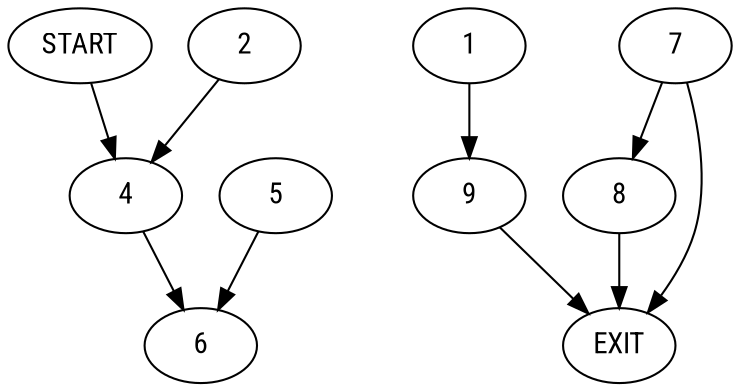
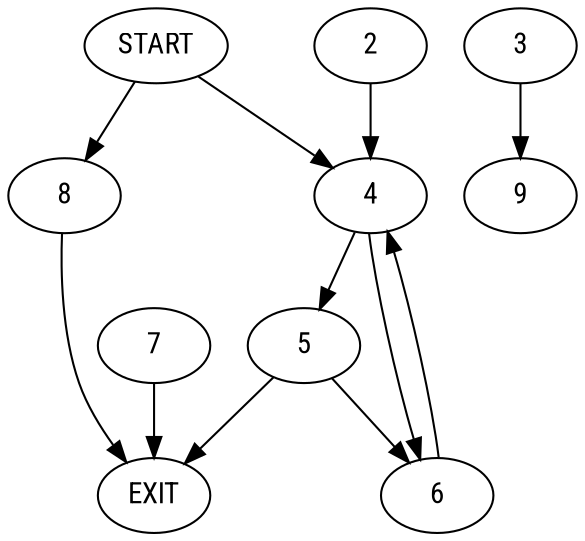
(469, 46) -> (520, 46)
(651, 111) -> (116, 112)
none -> (342, 261)
(537, 263) -> (237, 413)
none -> (420, 354)
